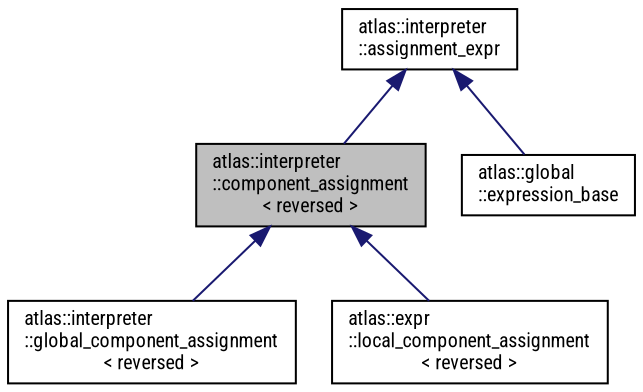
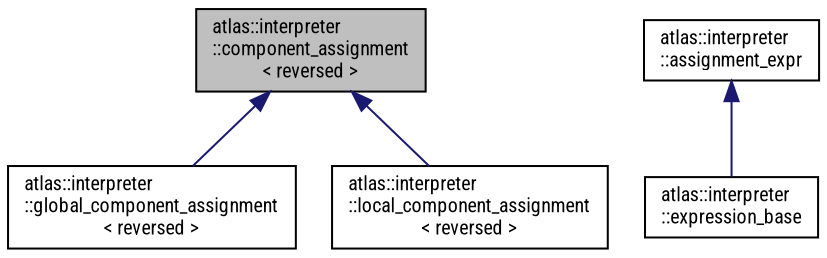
(368, 115) -> none
(548, 185) -> (732, 207)
(470, 342) -> (470, 207)
